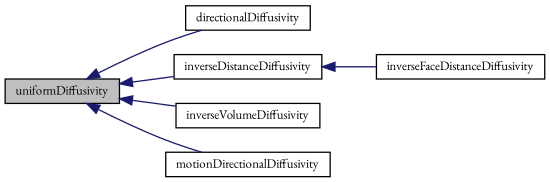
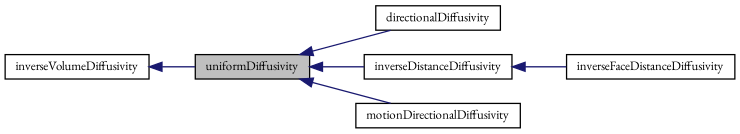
(154, 103) -> (179, 67)
